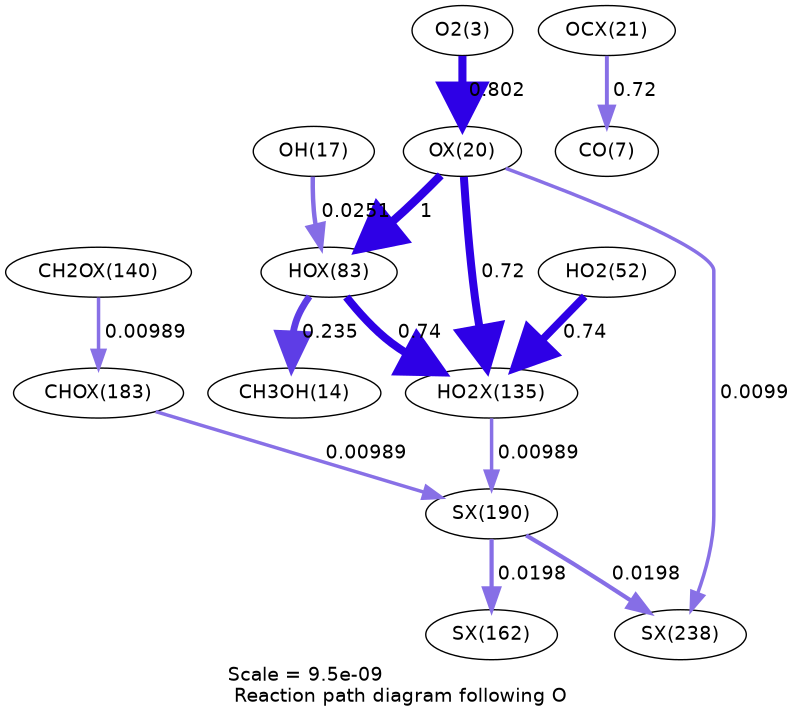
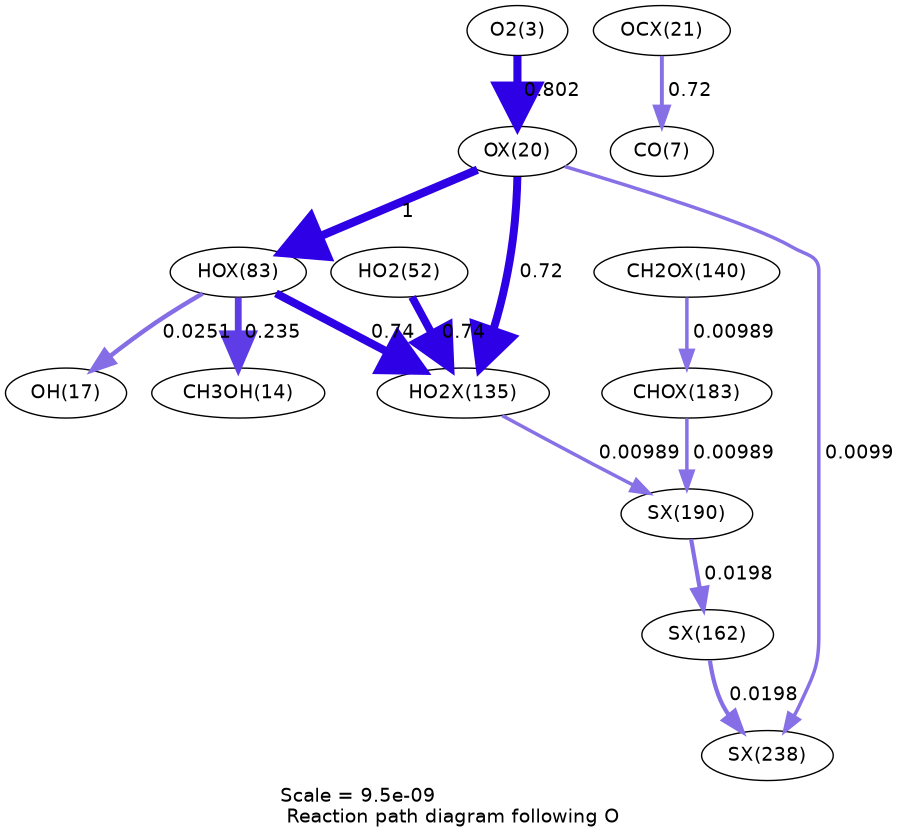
(313, 201) -> (155, 323)
(579, 567) -> (716, 689)
